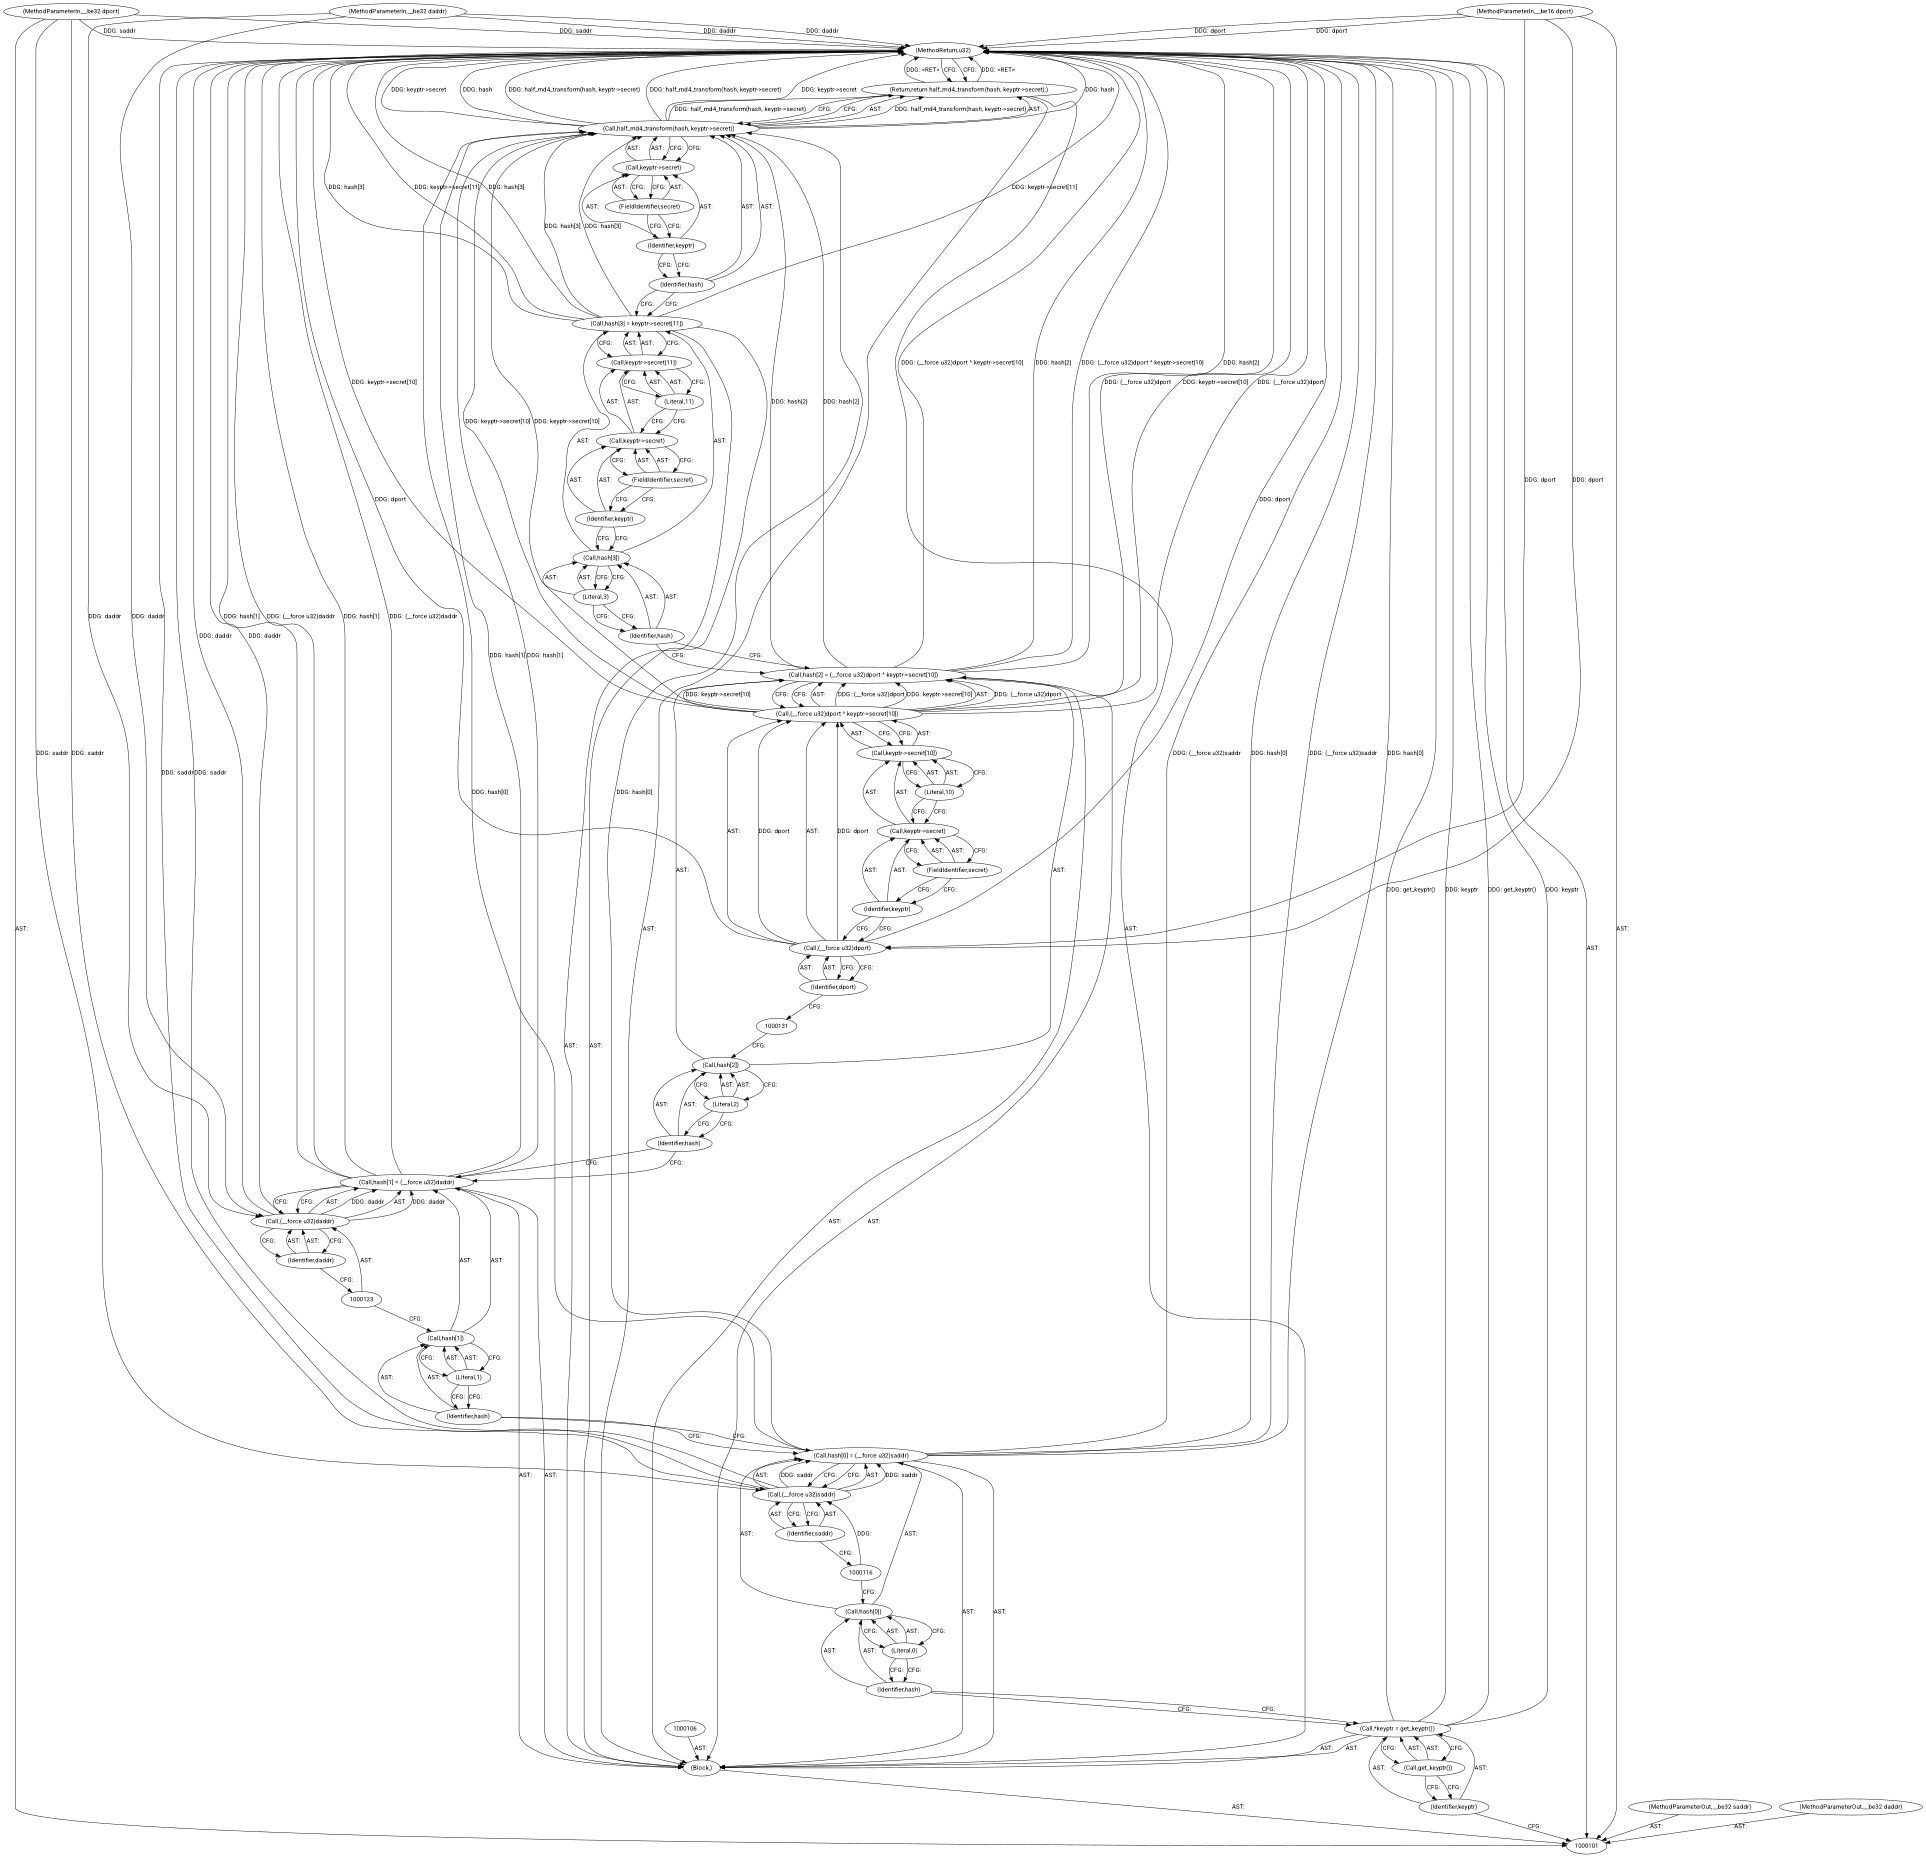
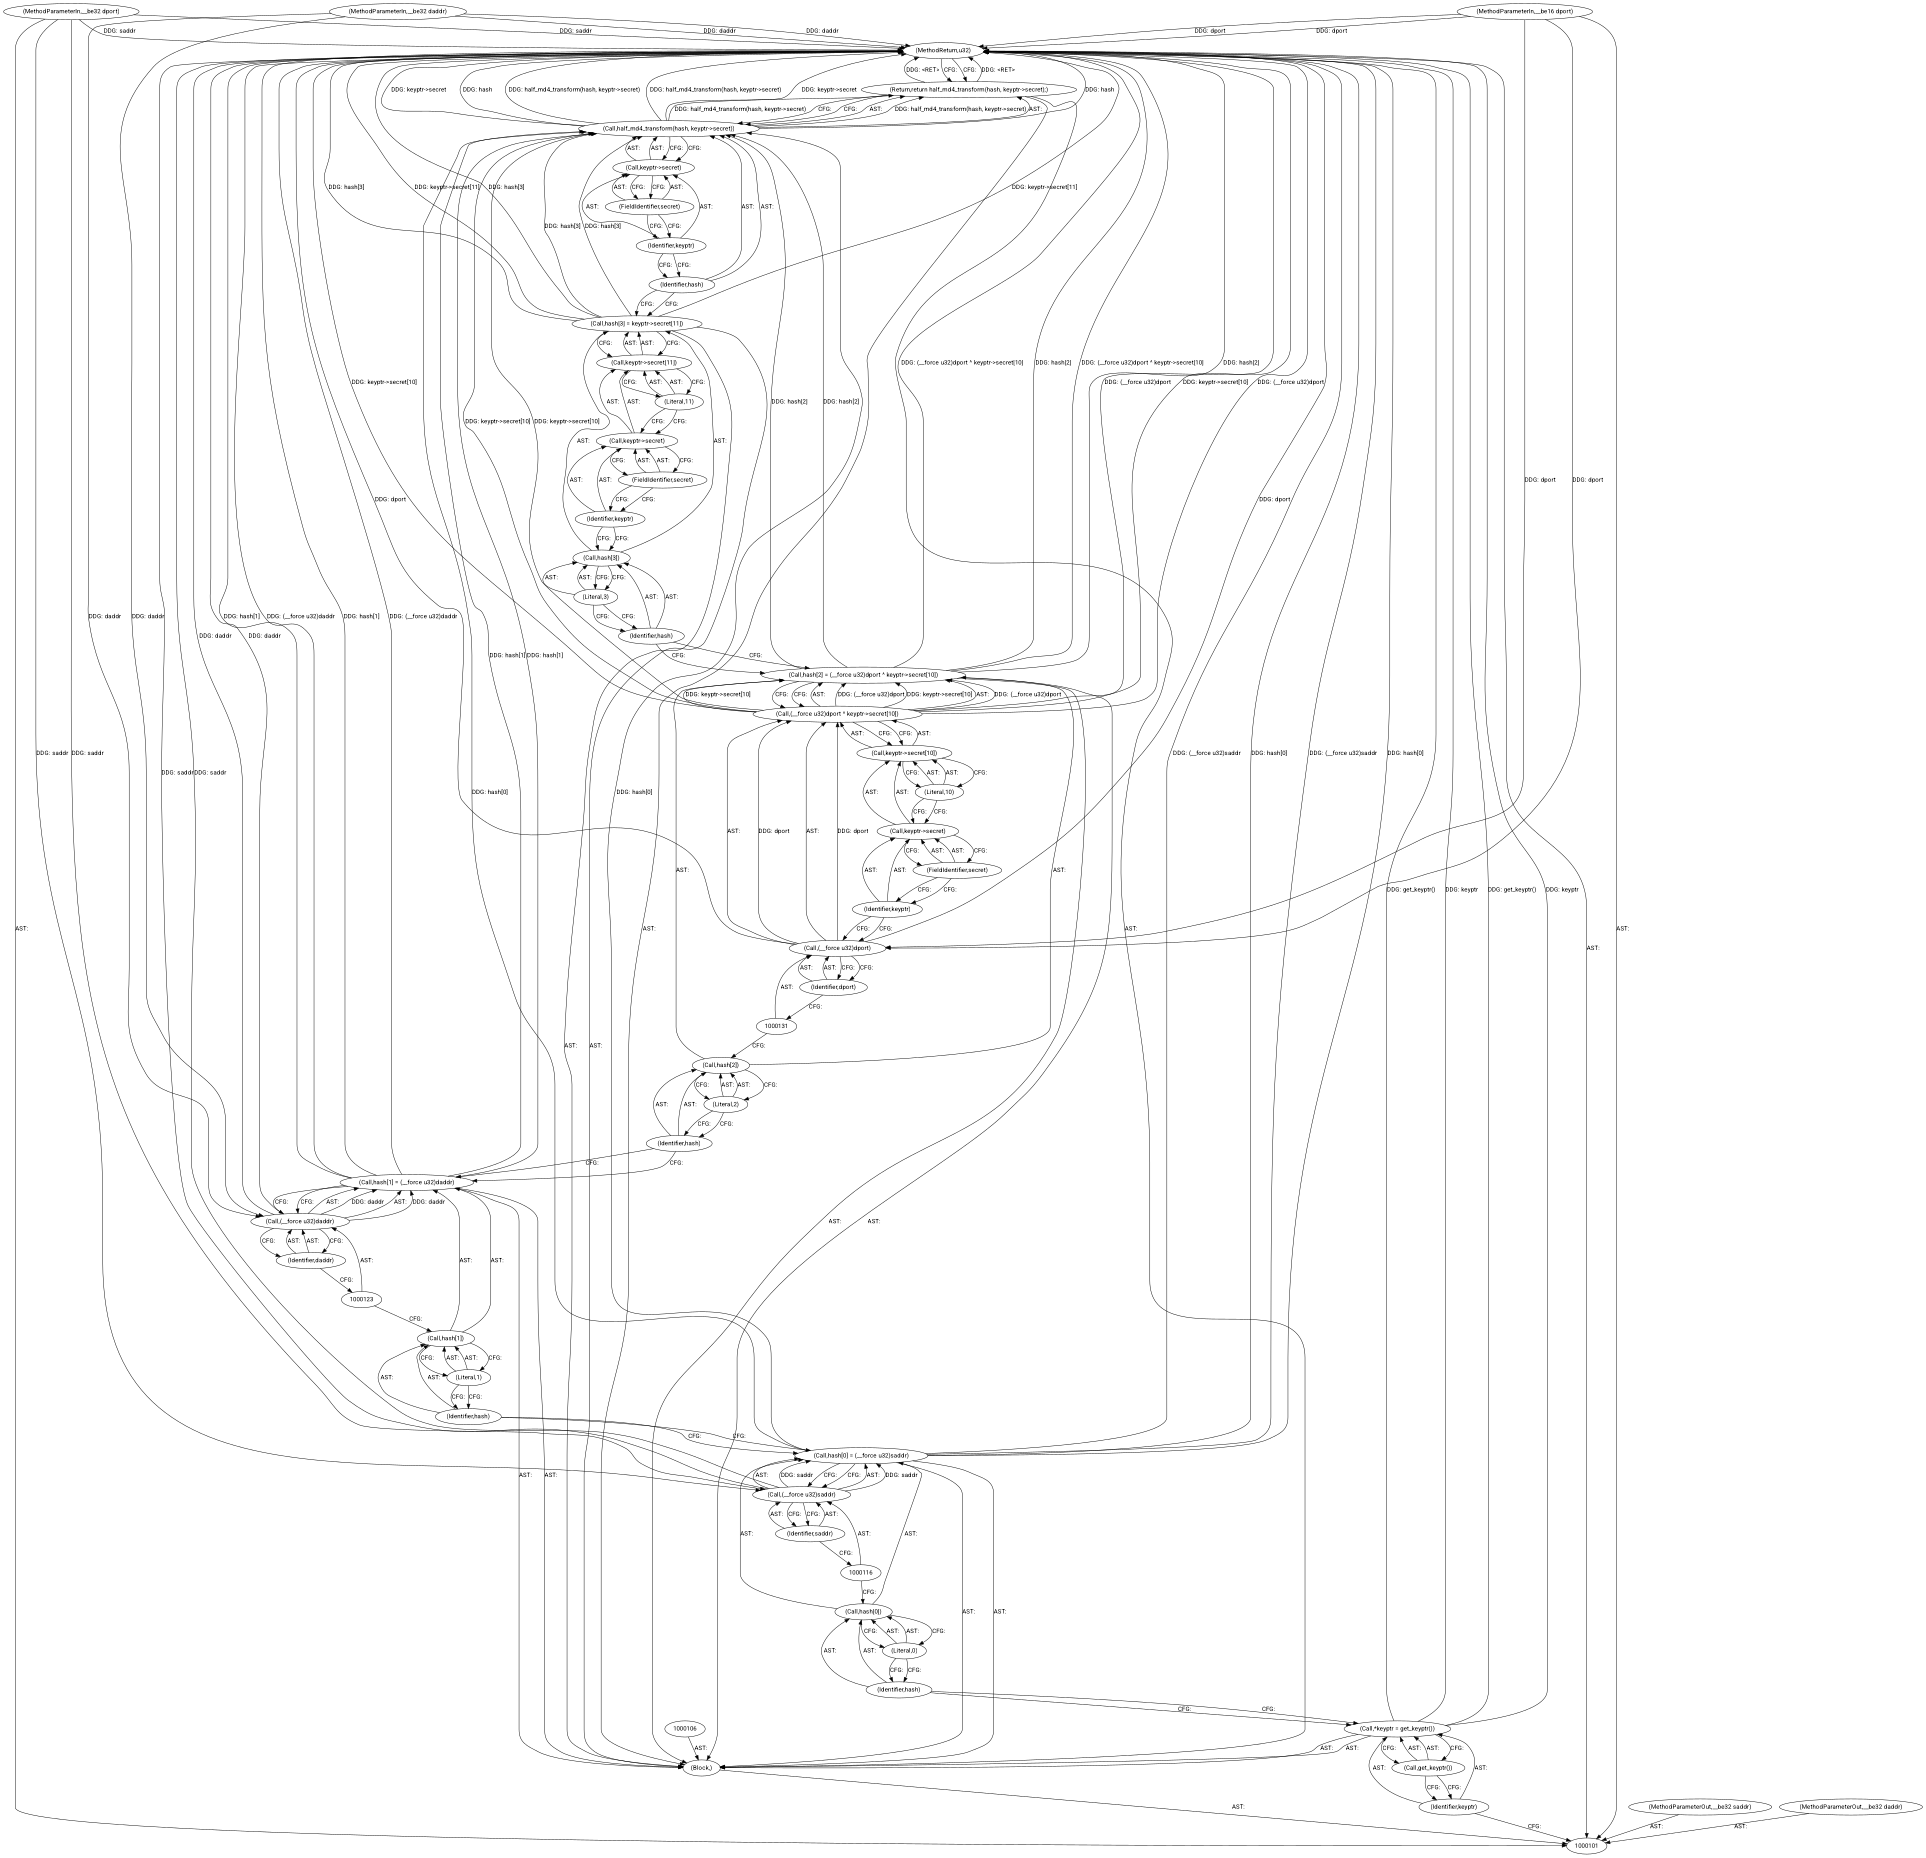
none -> (780, 981)
(865, 1534) -> (865, 1534)
